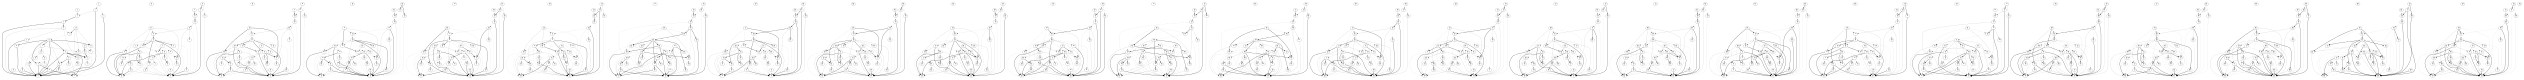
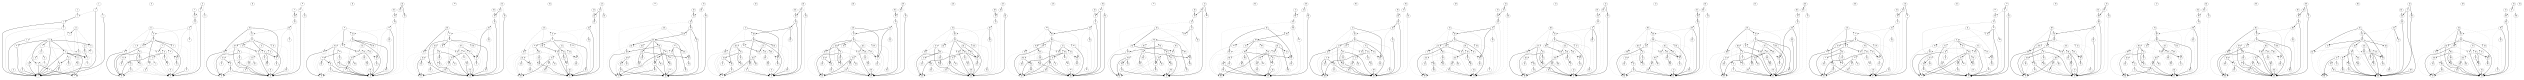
(1377, 46) -> none
(2361, 51) -> (2364, 49)
(2346, 67) -> (2364, 75)
